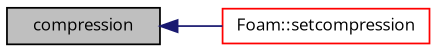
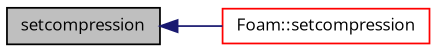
(83, 26) -> (83, 26)
